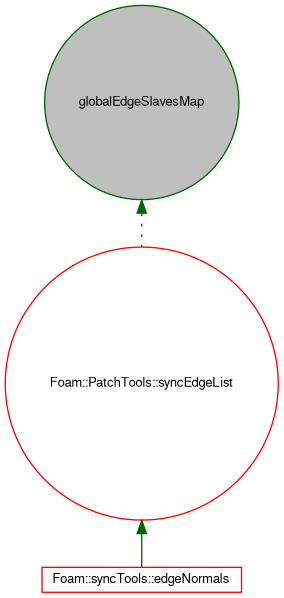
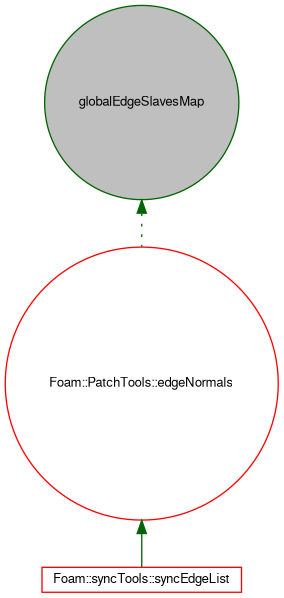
(142, 384) -> (142, 384)
(142, 580) -> (142, 580)
